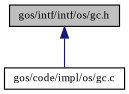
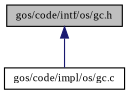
(65, 16) -> (65, 16)
